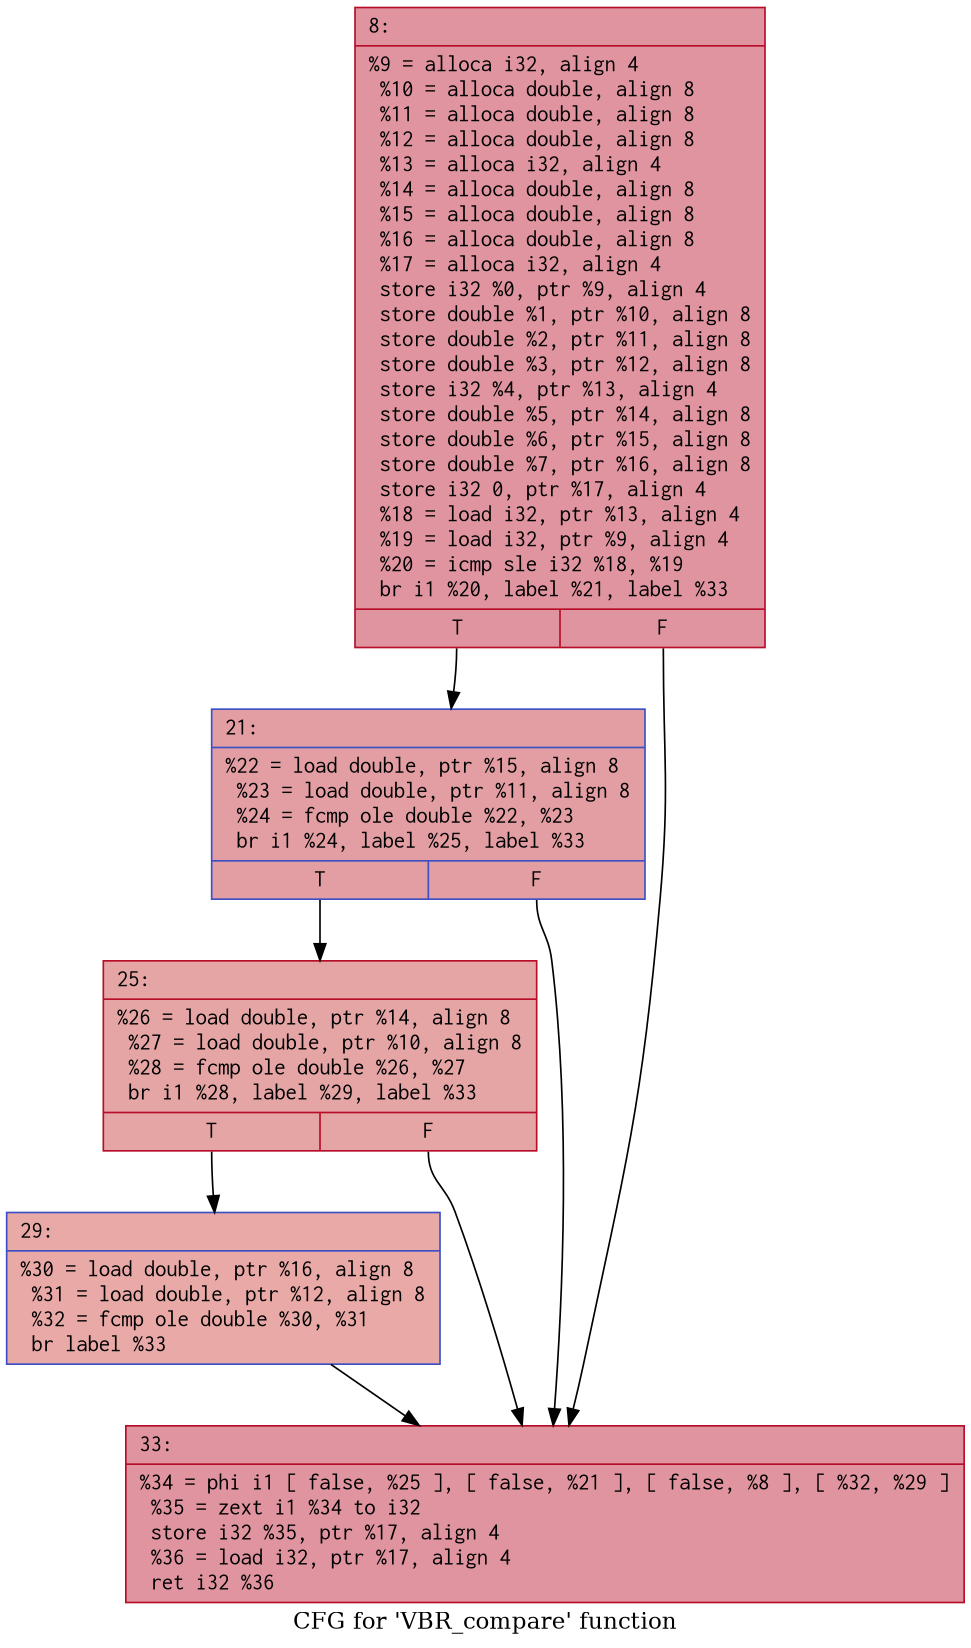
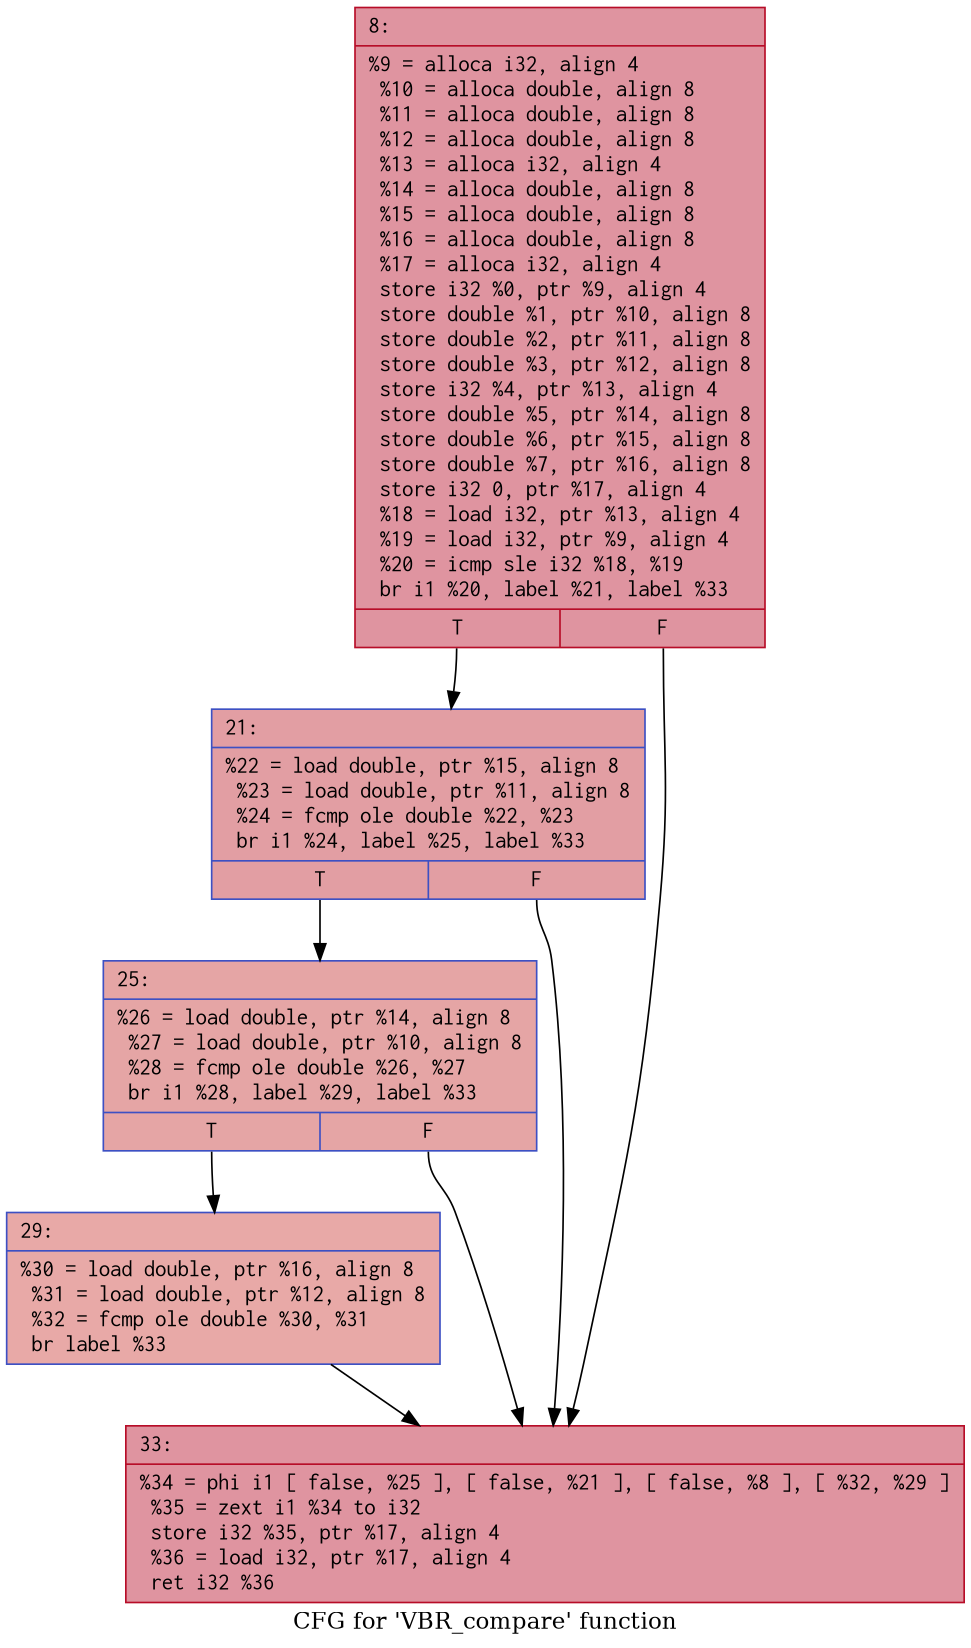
(320, 1056) -> (320, 1056)
